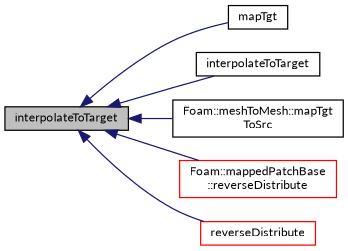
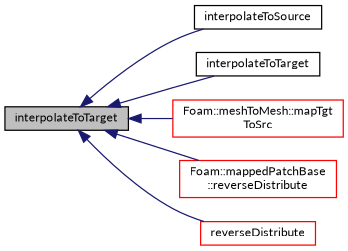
(258, 17) -> (258, 17)
(258, 119) -> (258, 119)
